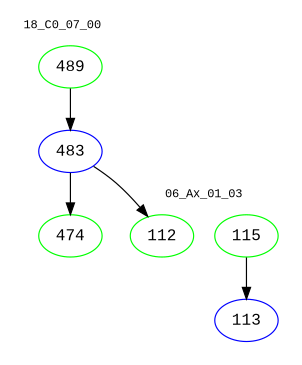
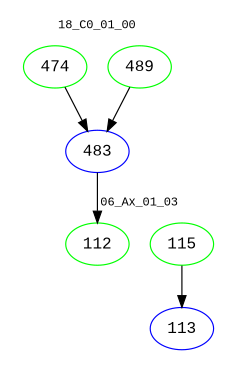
(63, 25) -> (97, 25)
(70, 188) -> (74, 104)
